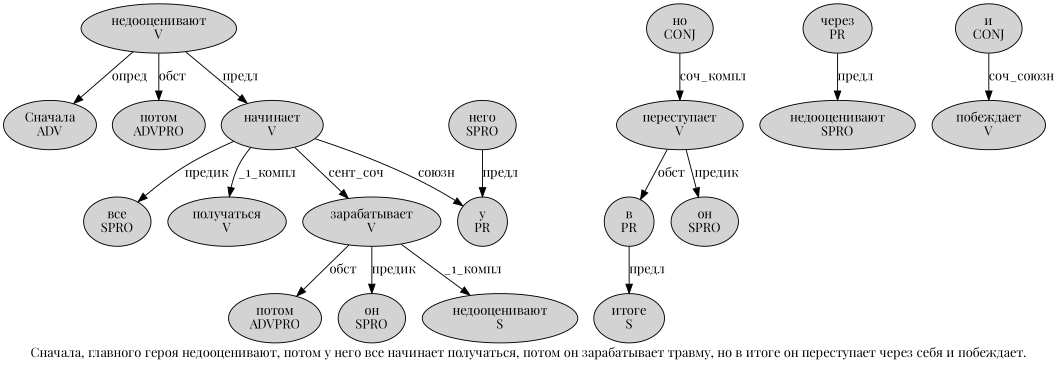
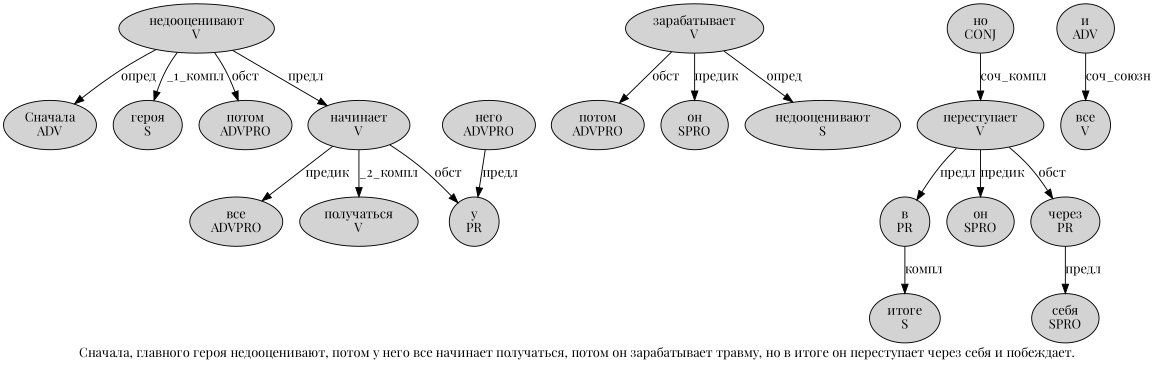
(989, 28) -> (1086, 28)
none -> (148, 125)
(483, 125) -> (489, 125)
(838, 125) -> (1065, 318)
(989, 125) -> (1086, 125)
none -> (1030, 167)
(318, 170) -> none
(268, 173) -> (389, 173)
(436, 173) -> (448, 173)
(672, 173) -> (958, 173)
(117, 222) -> (236, 222)
(473, 270) -> (785, 77)
(648, 270) -> (924, 270)
